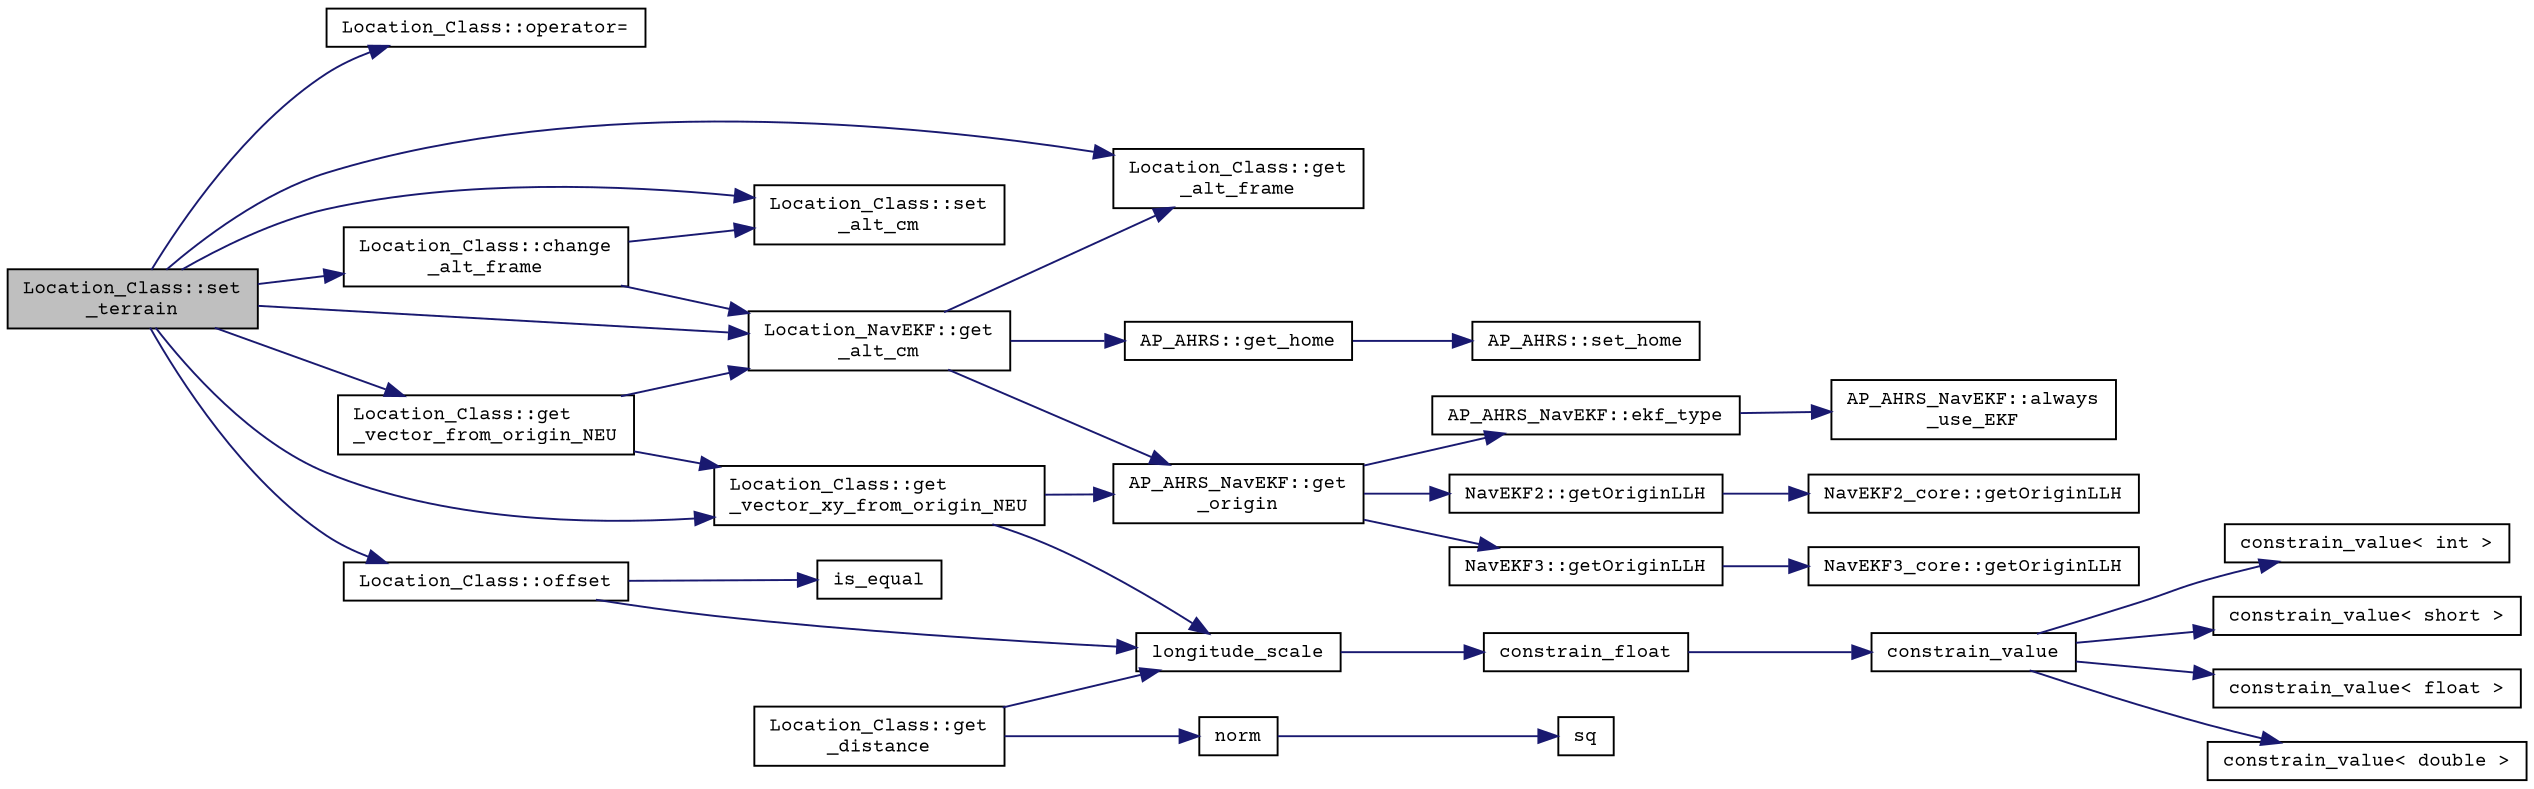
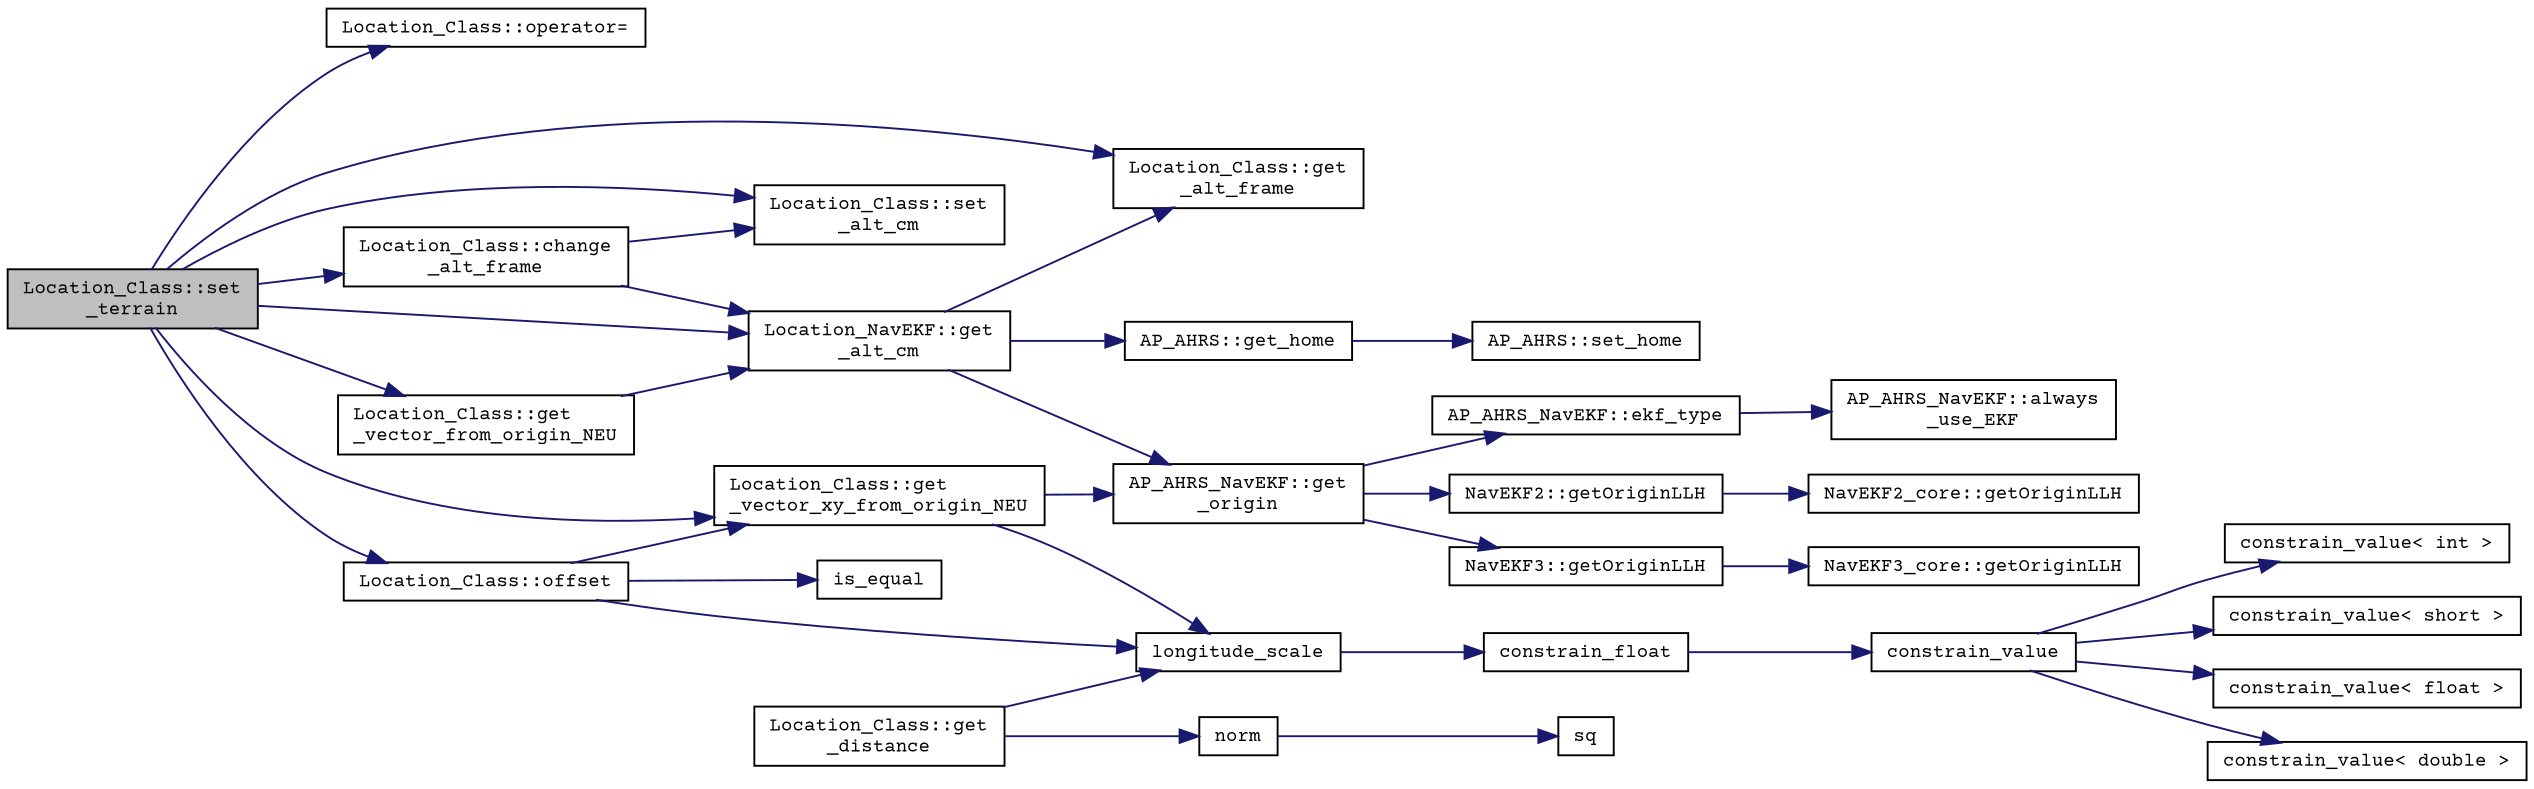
(667, 457) -> (650, 546)
